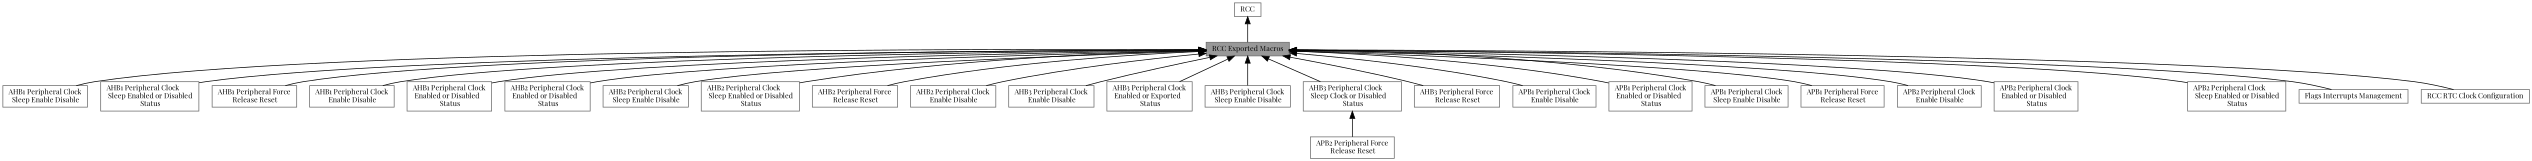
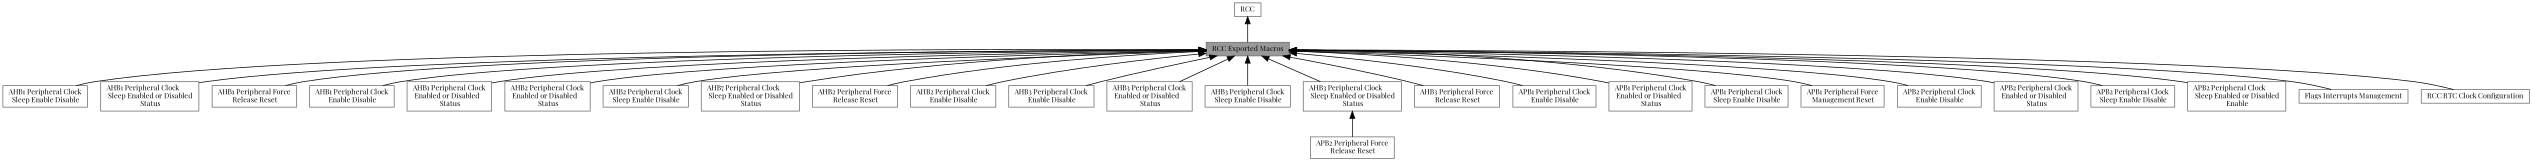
(750, 96) -> (750, 96)
(1150, 96) -> (1150, 96)
(1352, 96) -> (1352, 96)
(1843, 96) -> (1843, 96)
none -> (2133, 96)
(2237, 96) -> (2237, 96)
